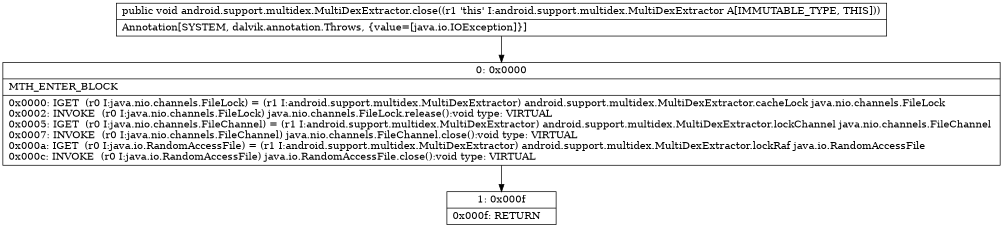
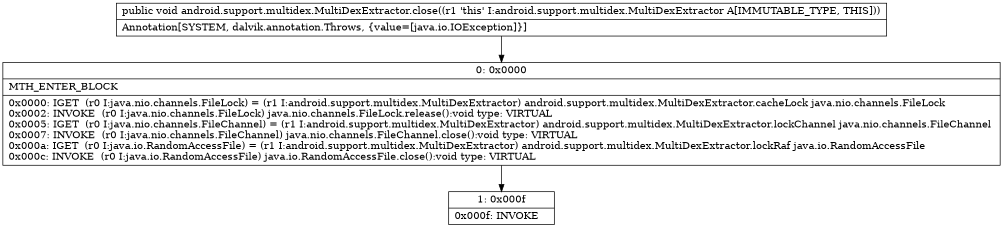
(502, 216) -> (502, 216)
